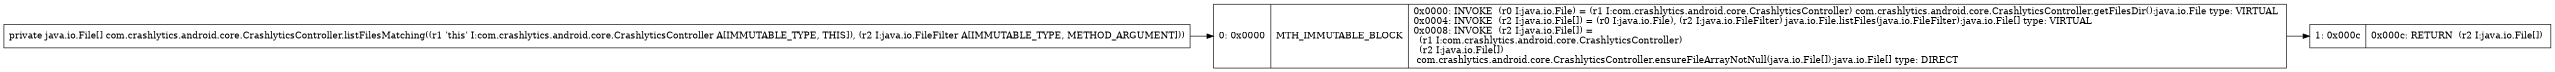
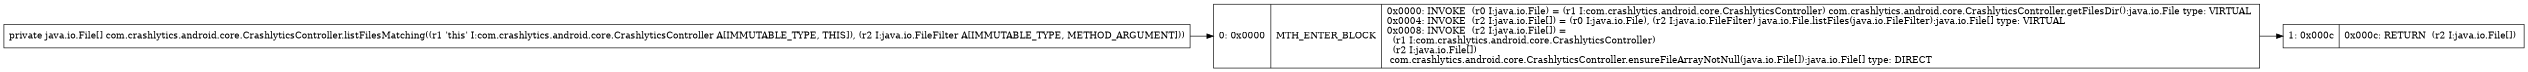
(1340, 36) -> (1326, 36)
